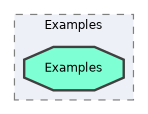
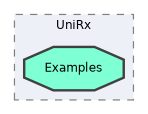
(74, 26) -> (74, 26)
